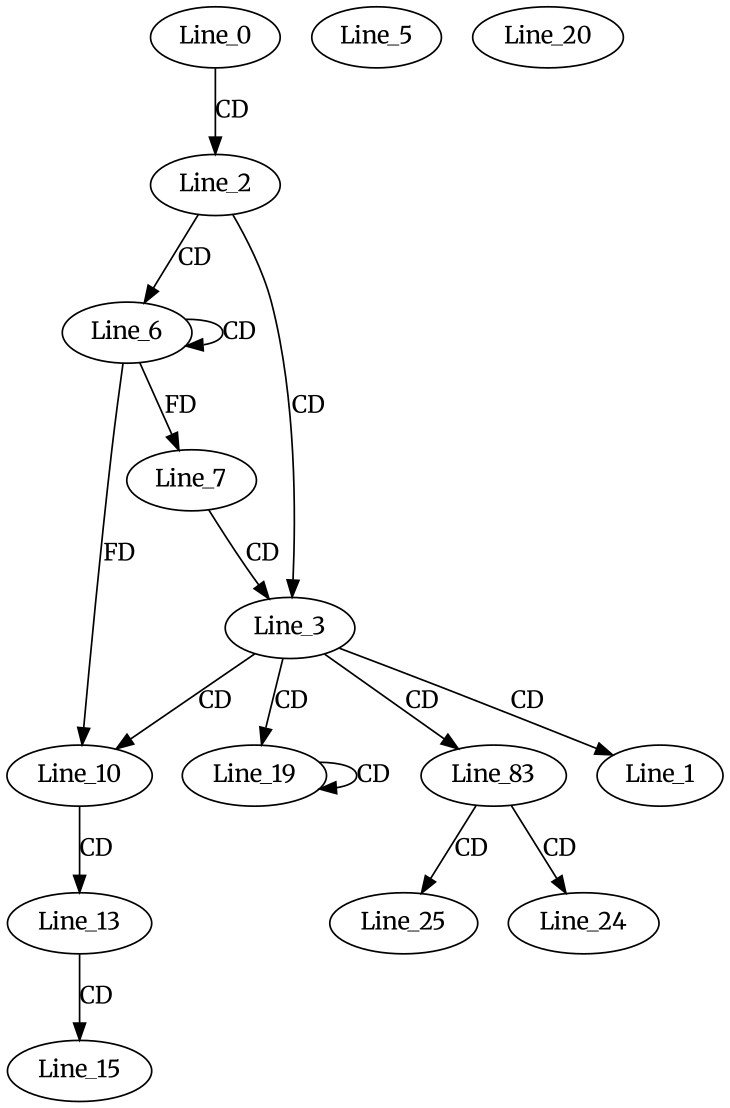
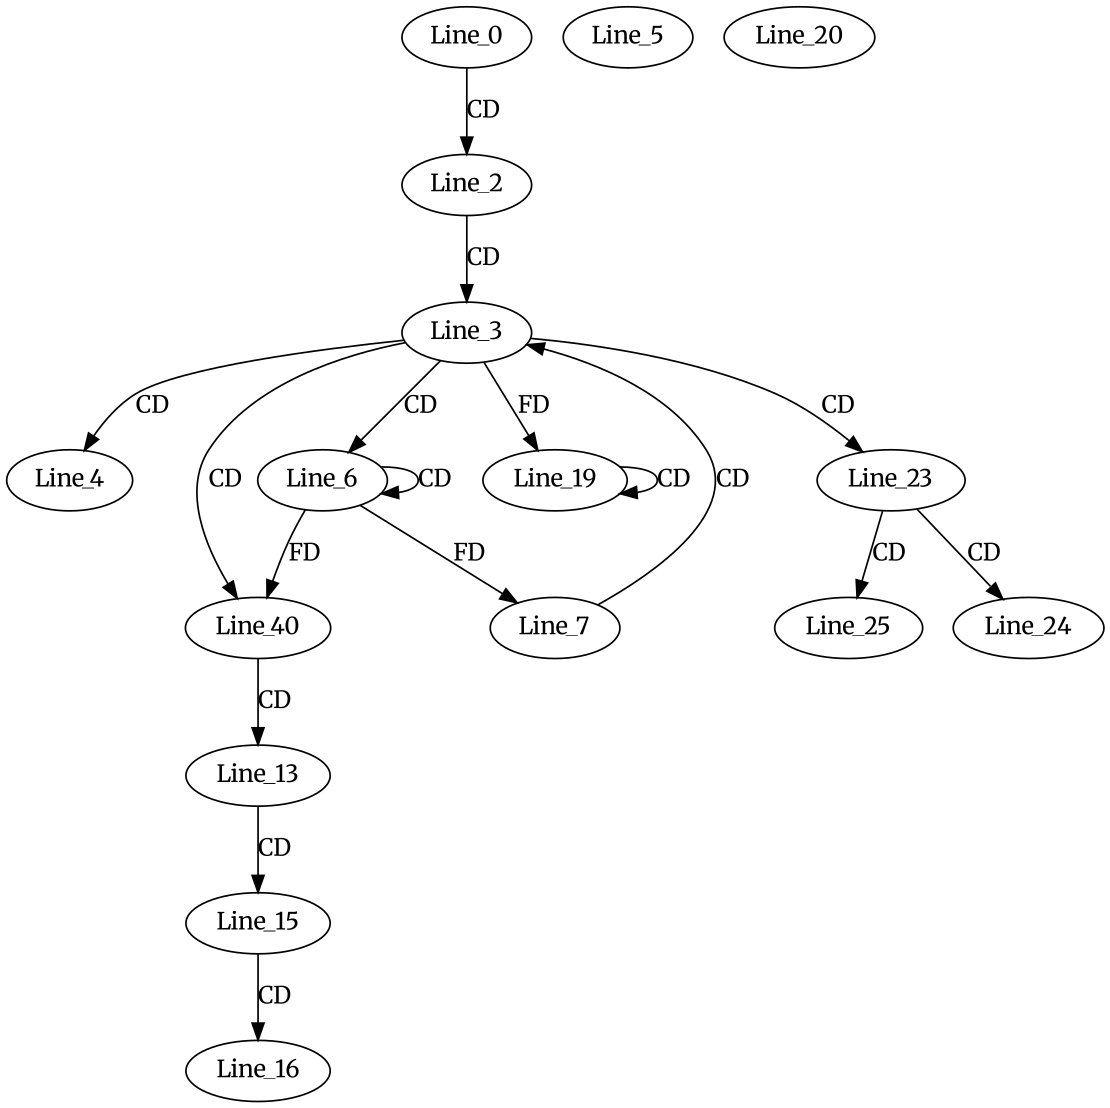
(176, 251) -> (401, 400)
(292, 702) -> (534, 406)
(80, 776) -> (258, 628)
(494, 776) -> (891, 480)
(660, 776) -> (70, 480)
none -> (258, 1071)
